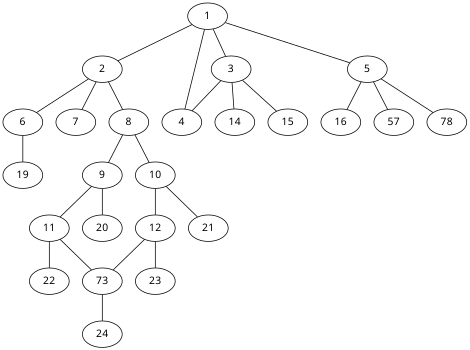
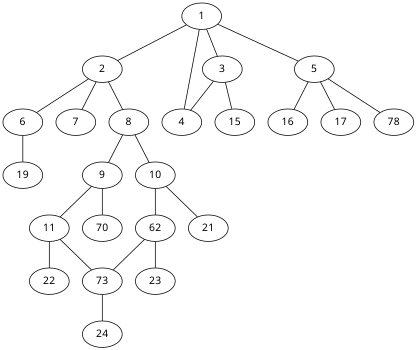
(235, 122) -> none
(394, 122) -> (341, 122)
(102, 228) -> (102, 228)
(155, 228) -> (155, 228)
